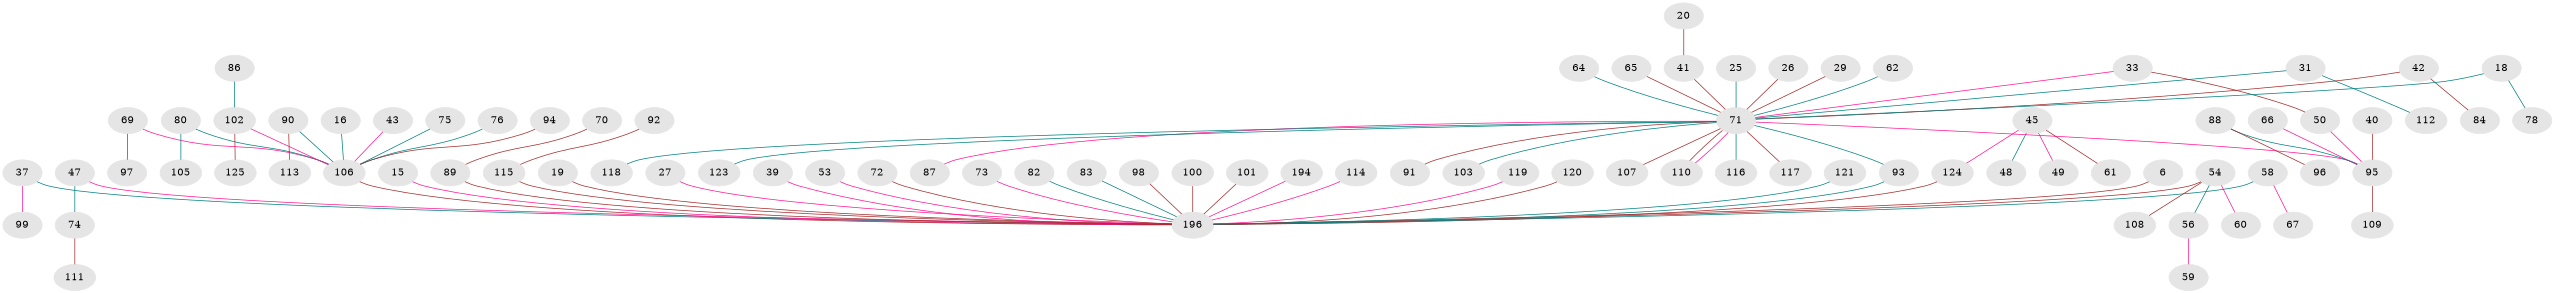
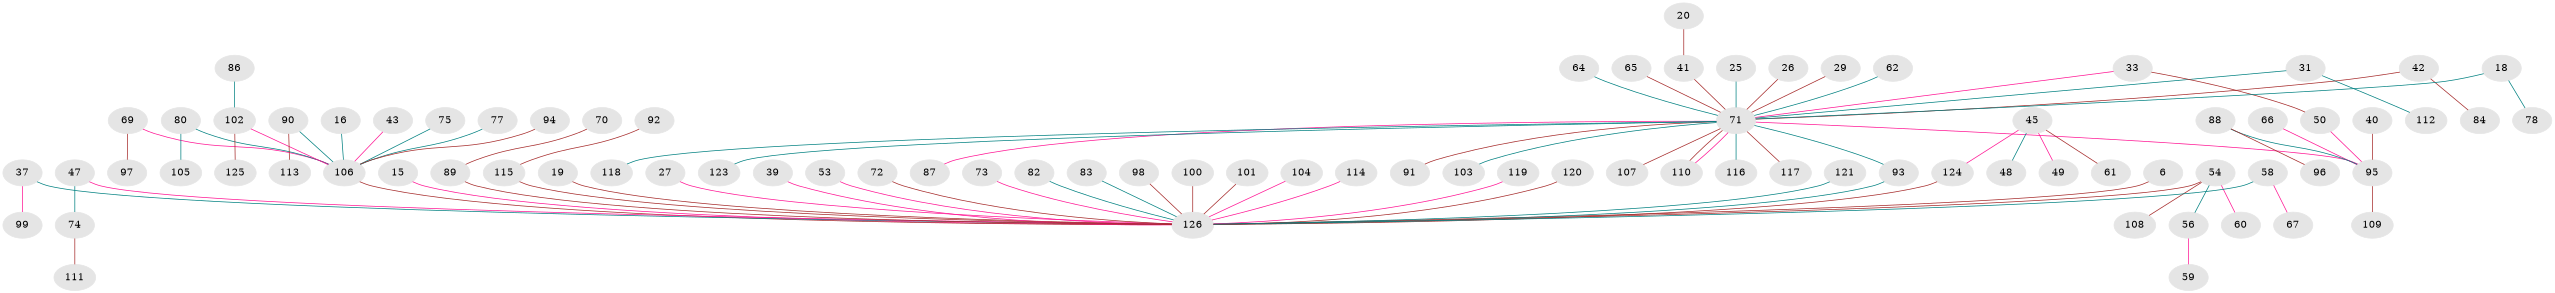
(498, 121) -> (498, 121)
(1302, 173) -> (1302, 173)
(1193, 225) -> (1193, 225)
